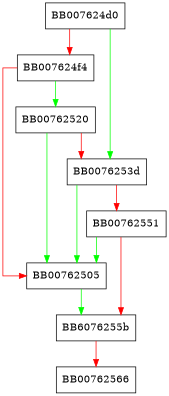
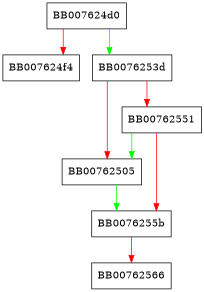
(56, 120) -> none
(3, 173) -> none
(77, 220) -> (107, 116)
(96, 328) -> (131, 224)
